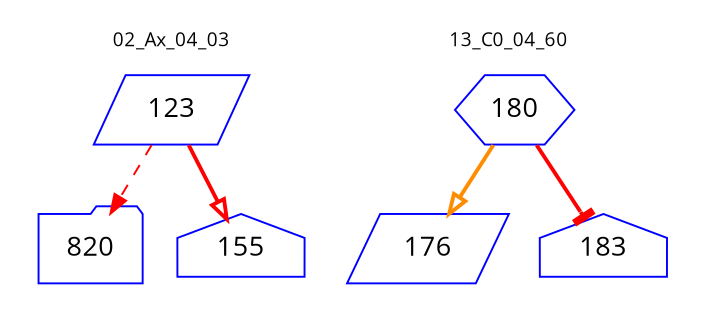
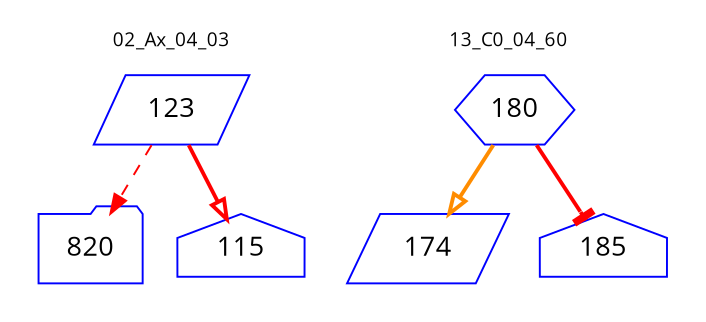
(241, 249) -> (241, 249)
(428, 249) -> (428, 249)
(603, 249) -> (603, 249)
